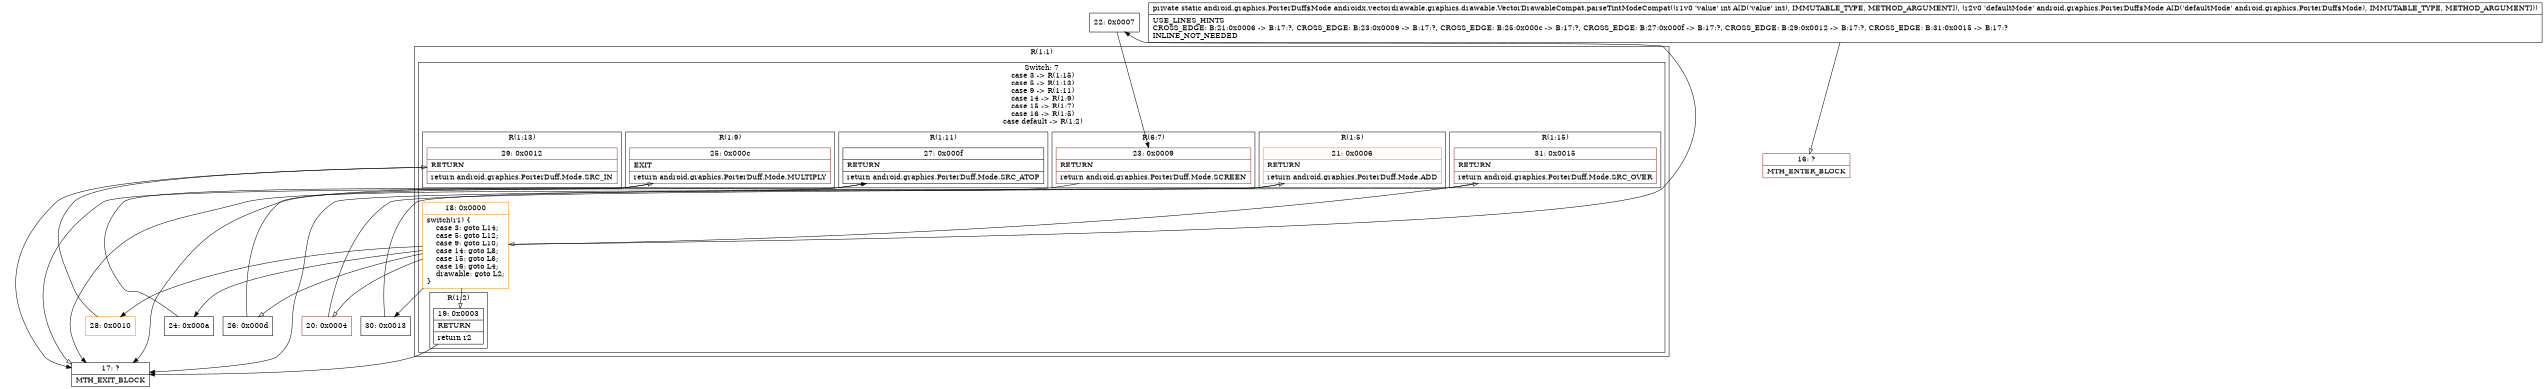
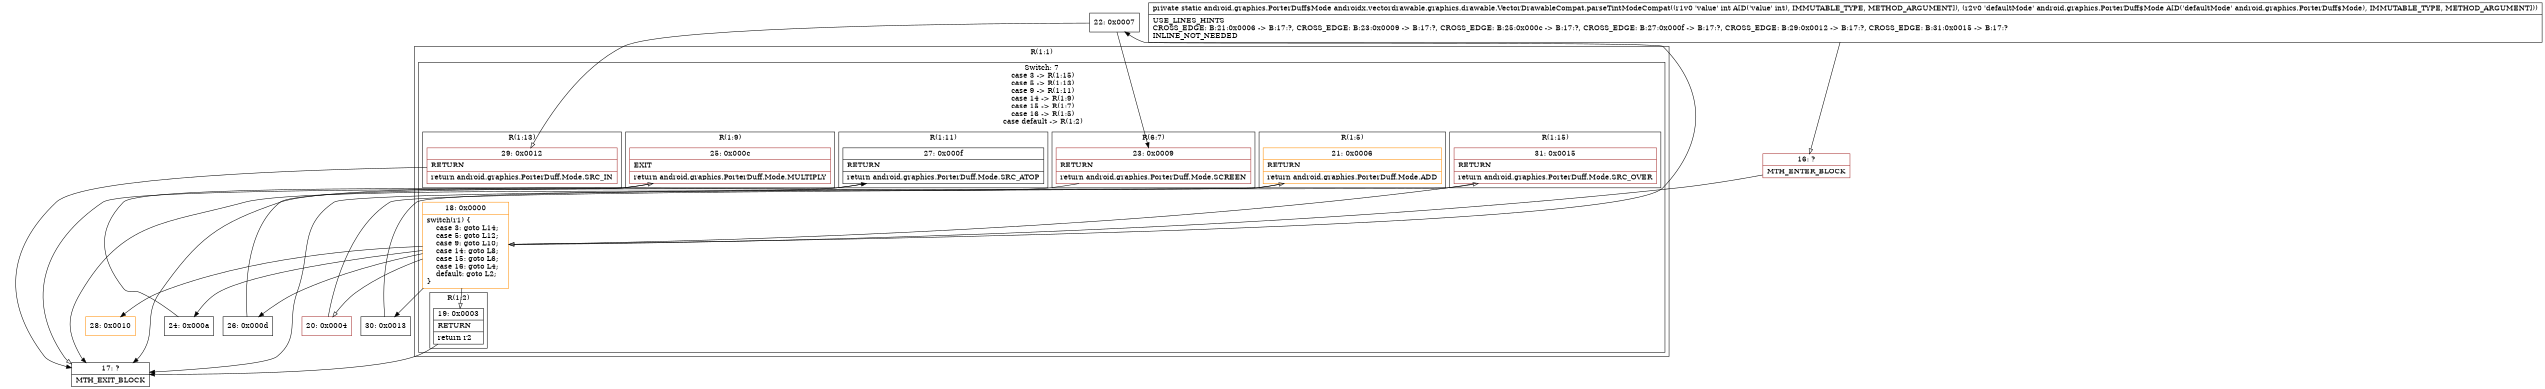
(98, 192) -> (789, 29)
none -> (1139, 227)
(344, 274) -> (344, 274)
(466, 274) -> (462, 274)
